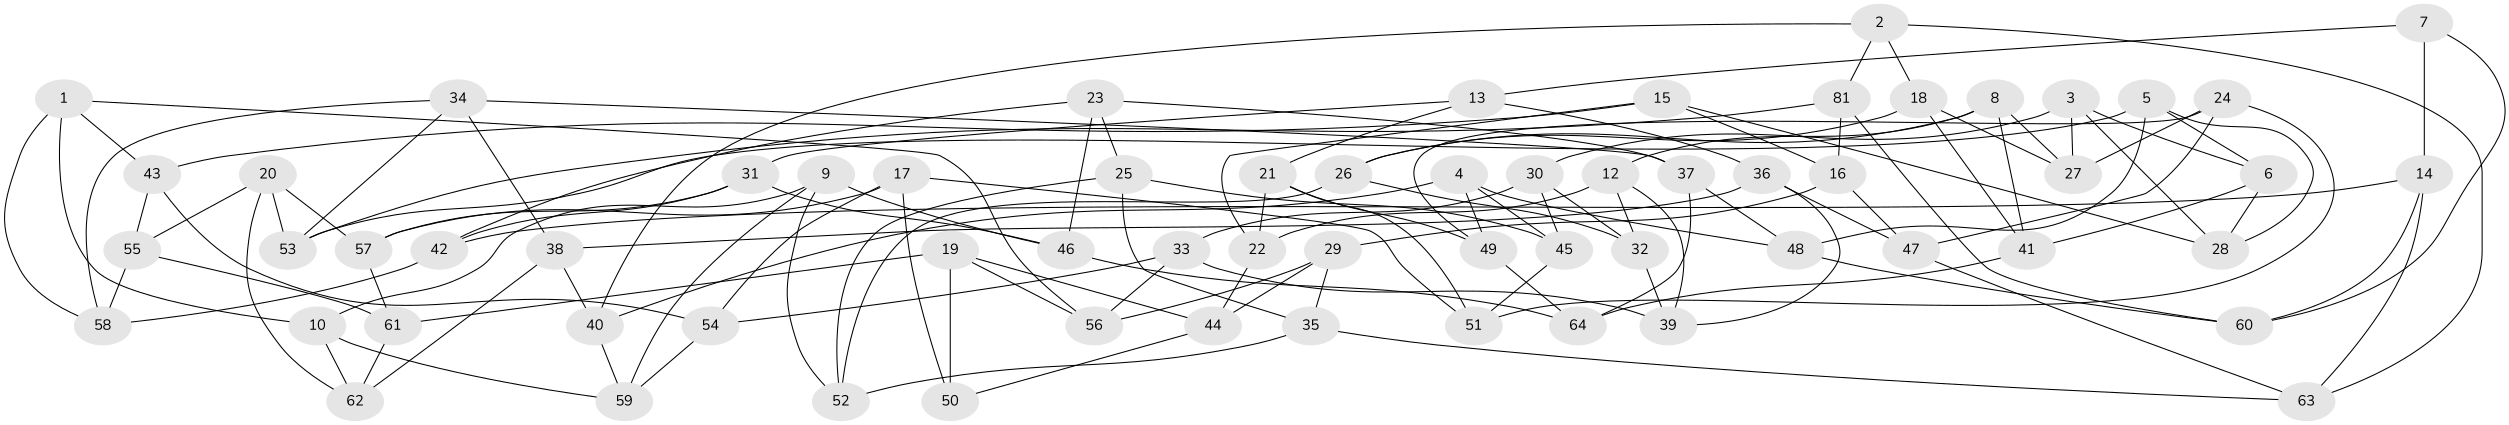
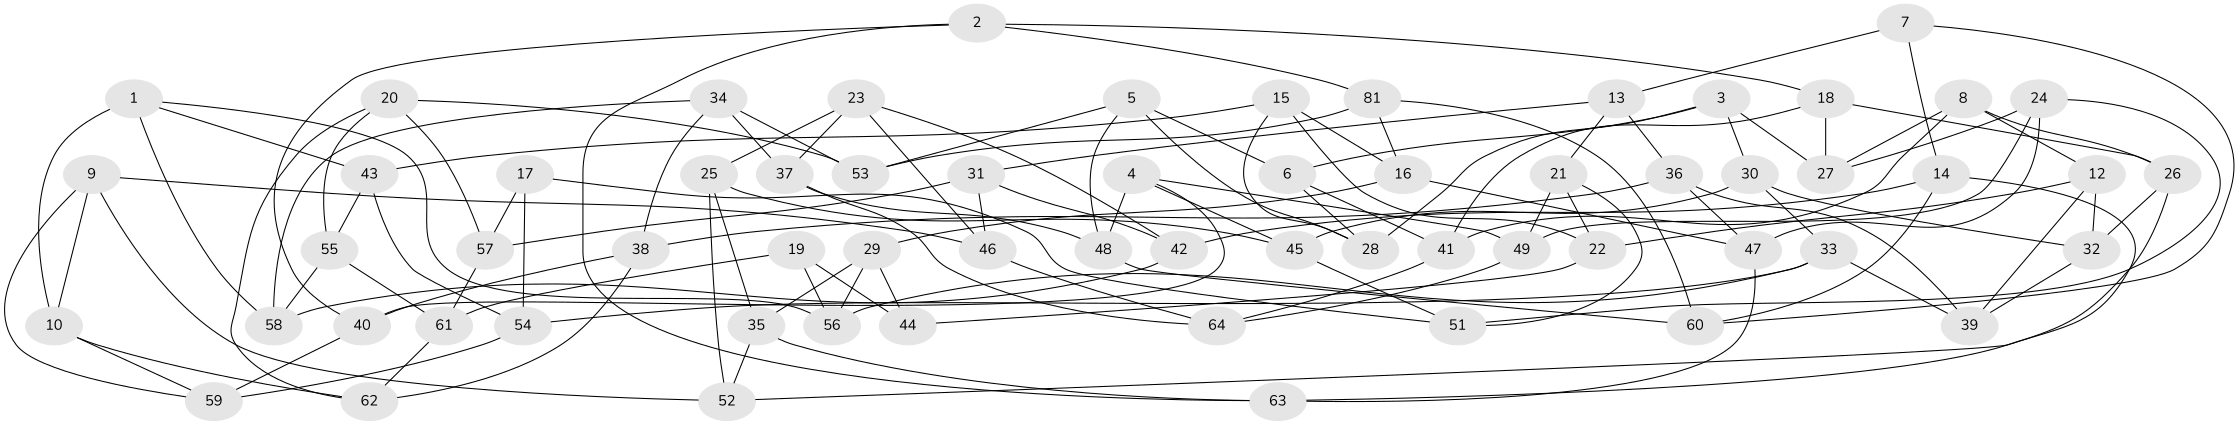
(950, 402) -> none
